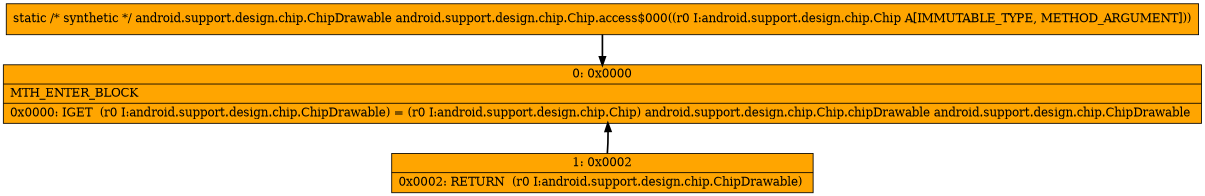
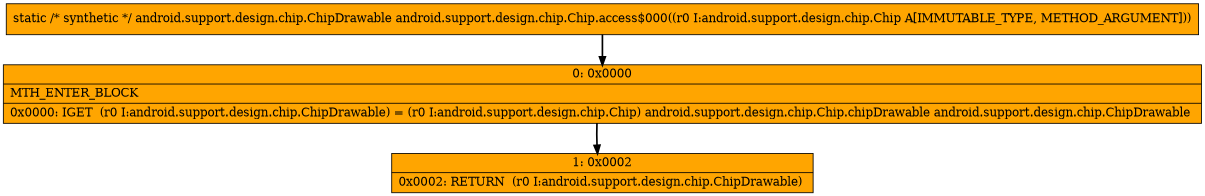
(608, 143) -> (597, 134)
